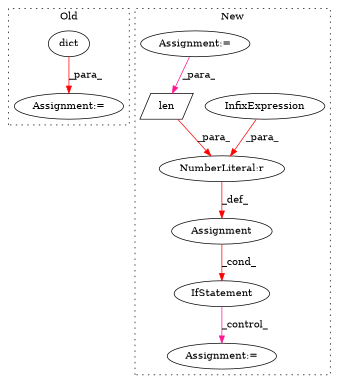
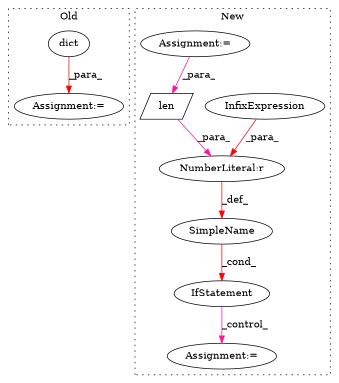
(192, 135) -> (192, 135)
(222, 231) -> (222, 231)
